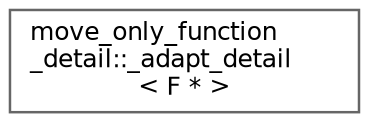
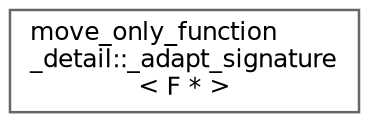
(184, 61) -> (184, 61)
